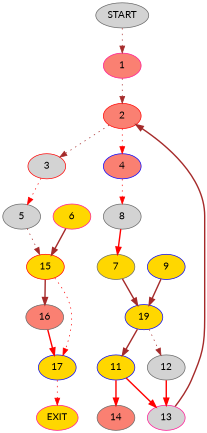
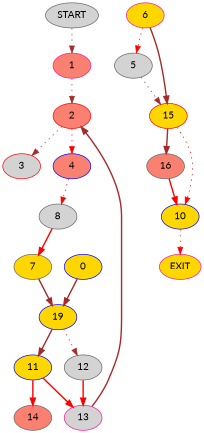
(36, 188) -> (140, 37)
(166, 267) -> (83, 267)
(57, 367) -> (180, 217)
